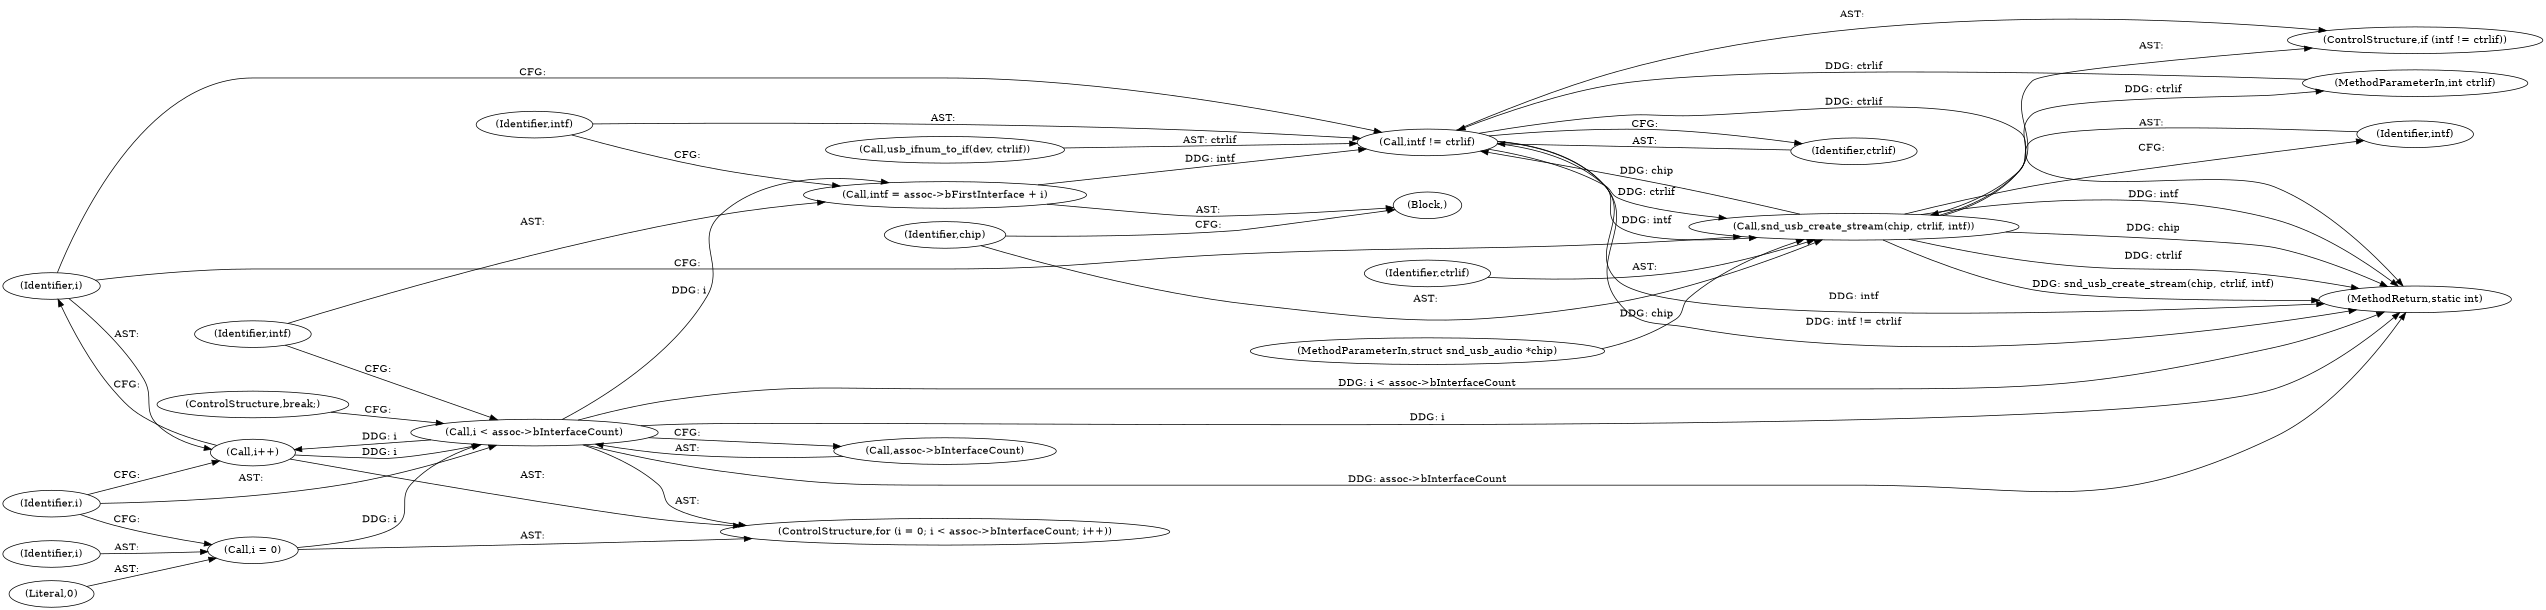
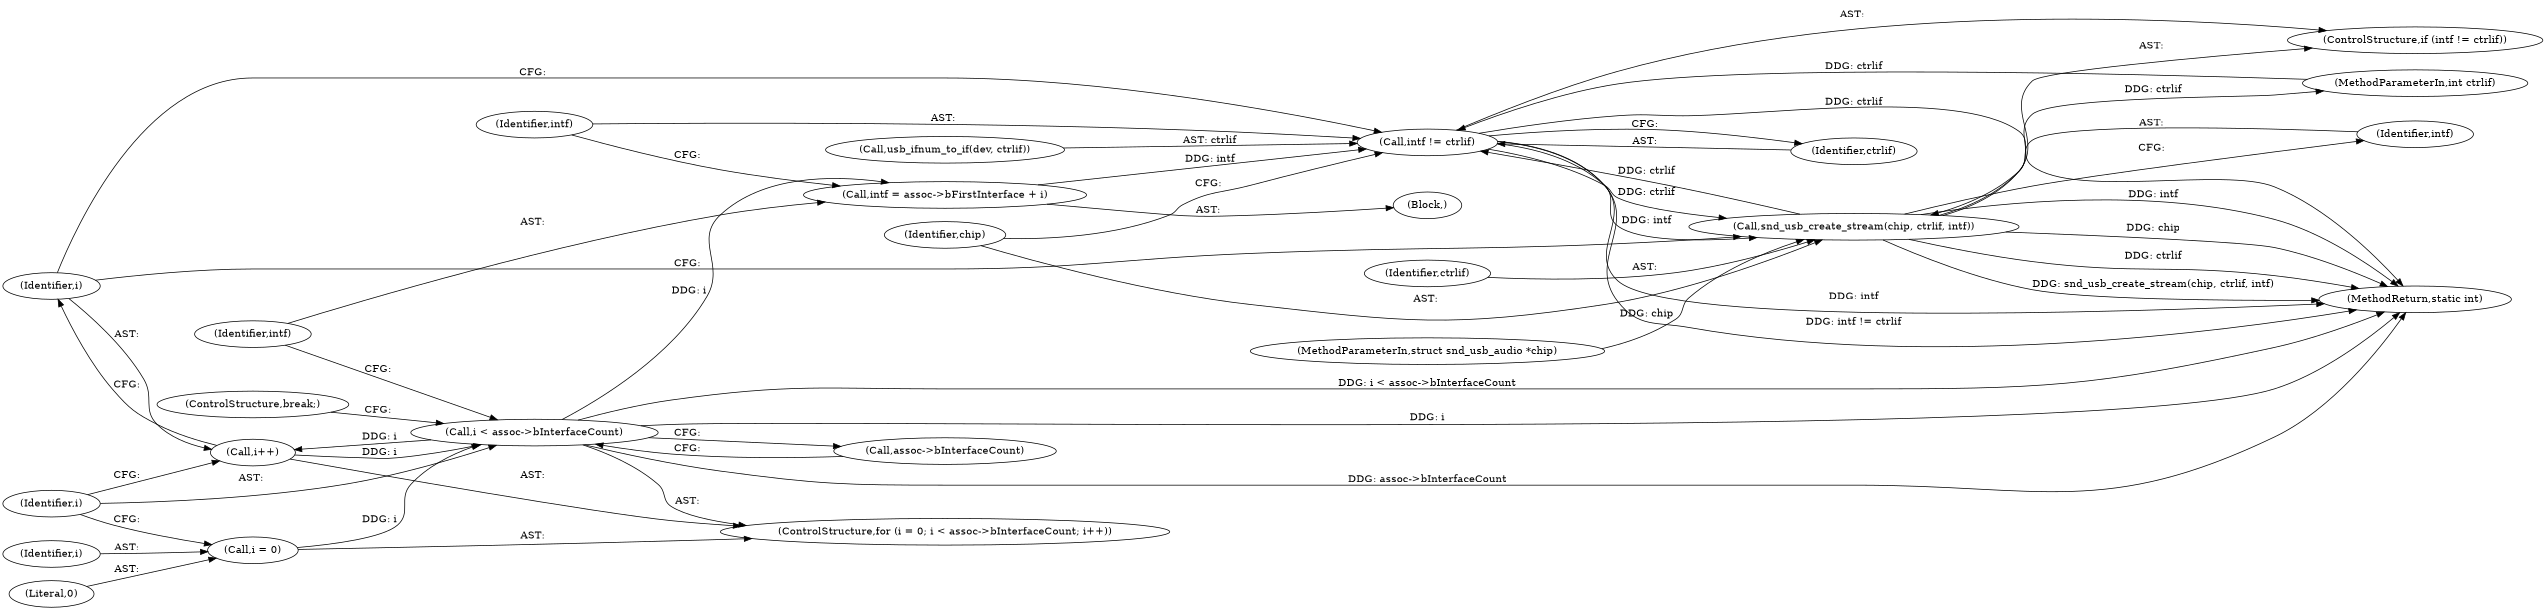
(1647, 171) -> (1647, 171)
(1197, 233) -> (1189, 202)
(689, 448) -> (689, 448)
